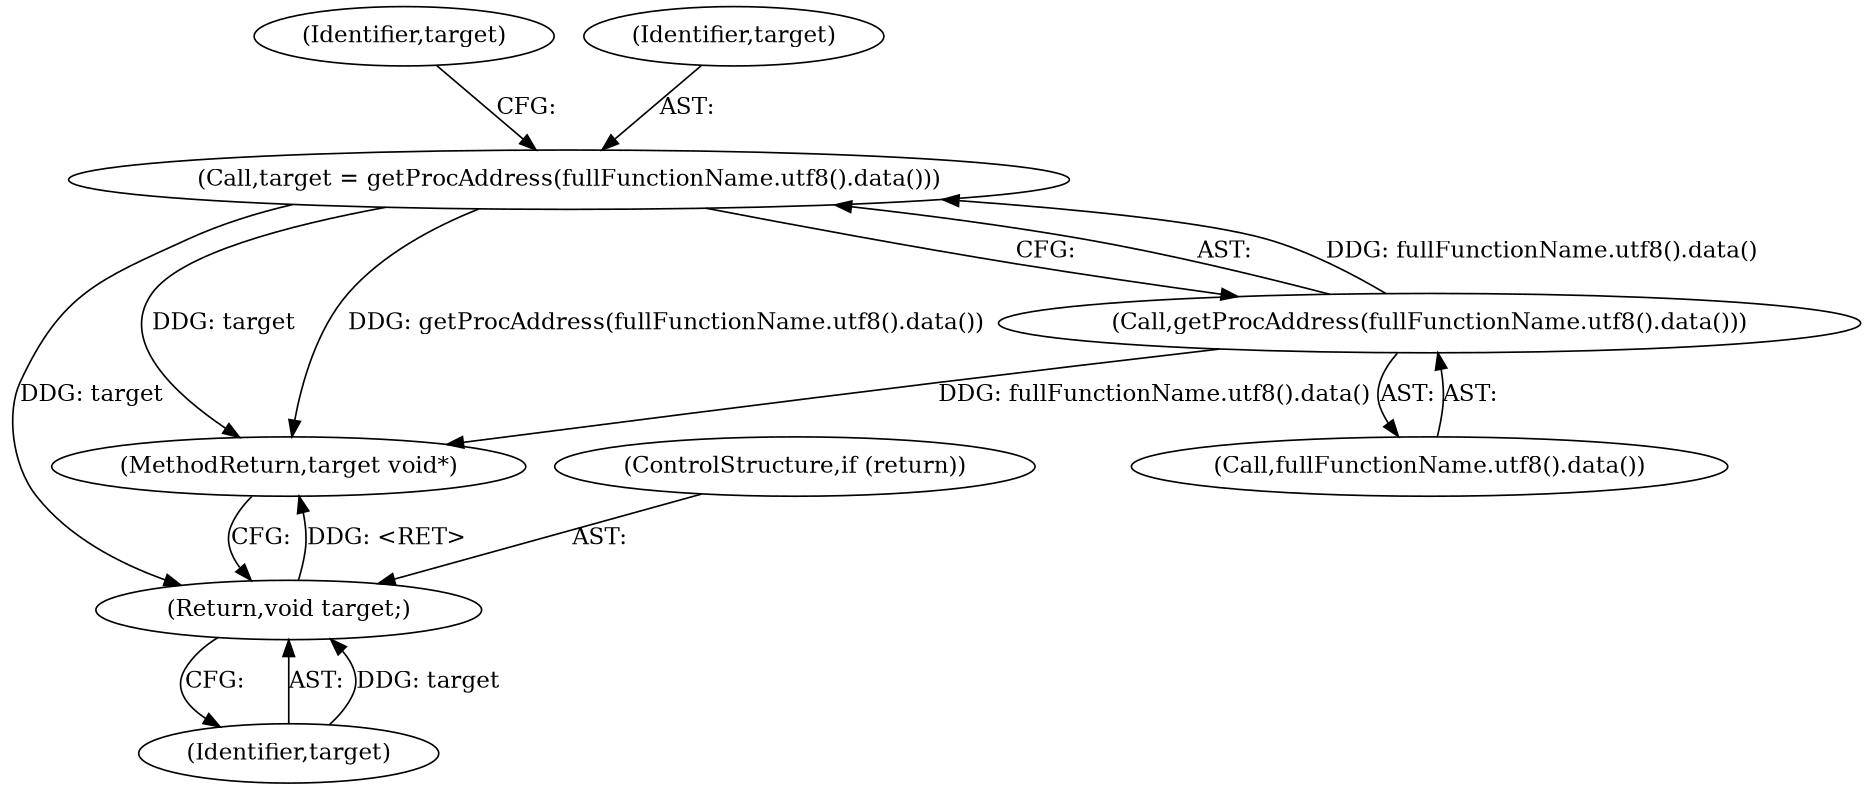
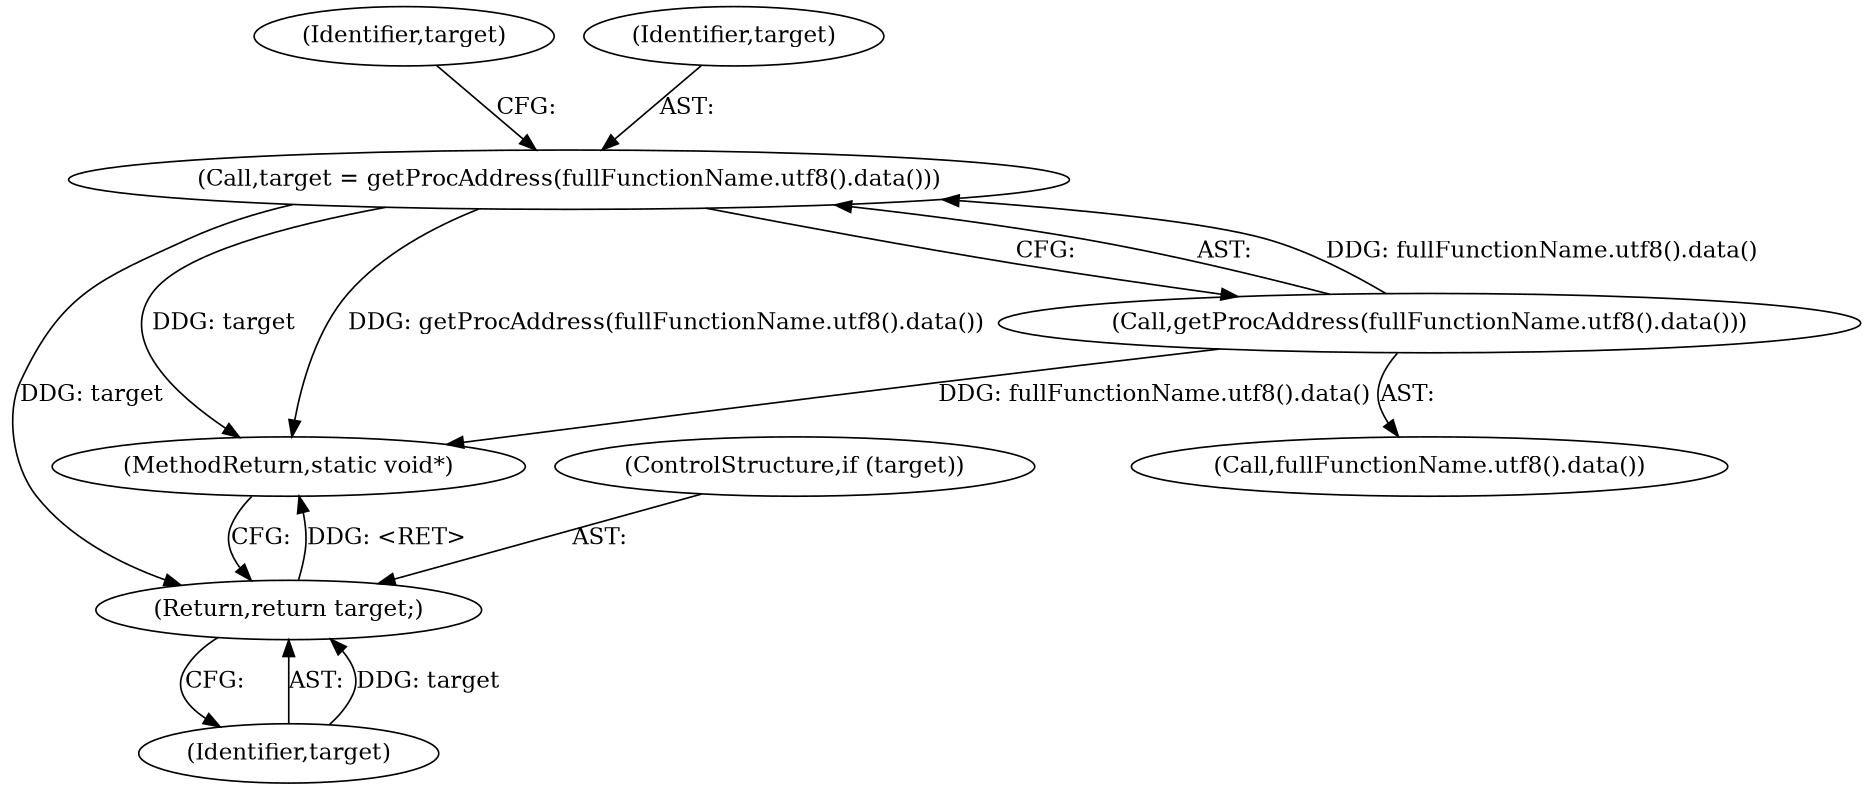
(1443, 403) -> none
(289, 467) -> (289, 467)
(795, 467) -> (795, 467)
(289, 610) -> (289, 610)
